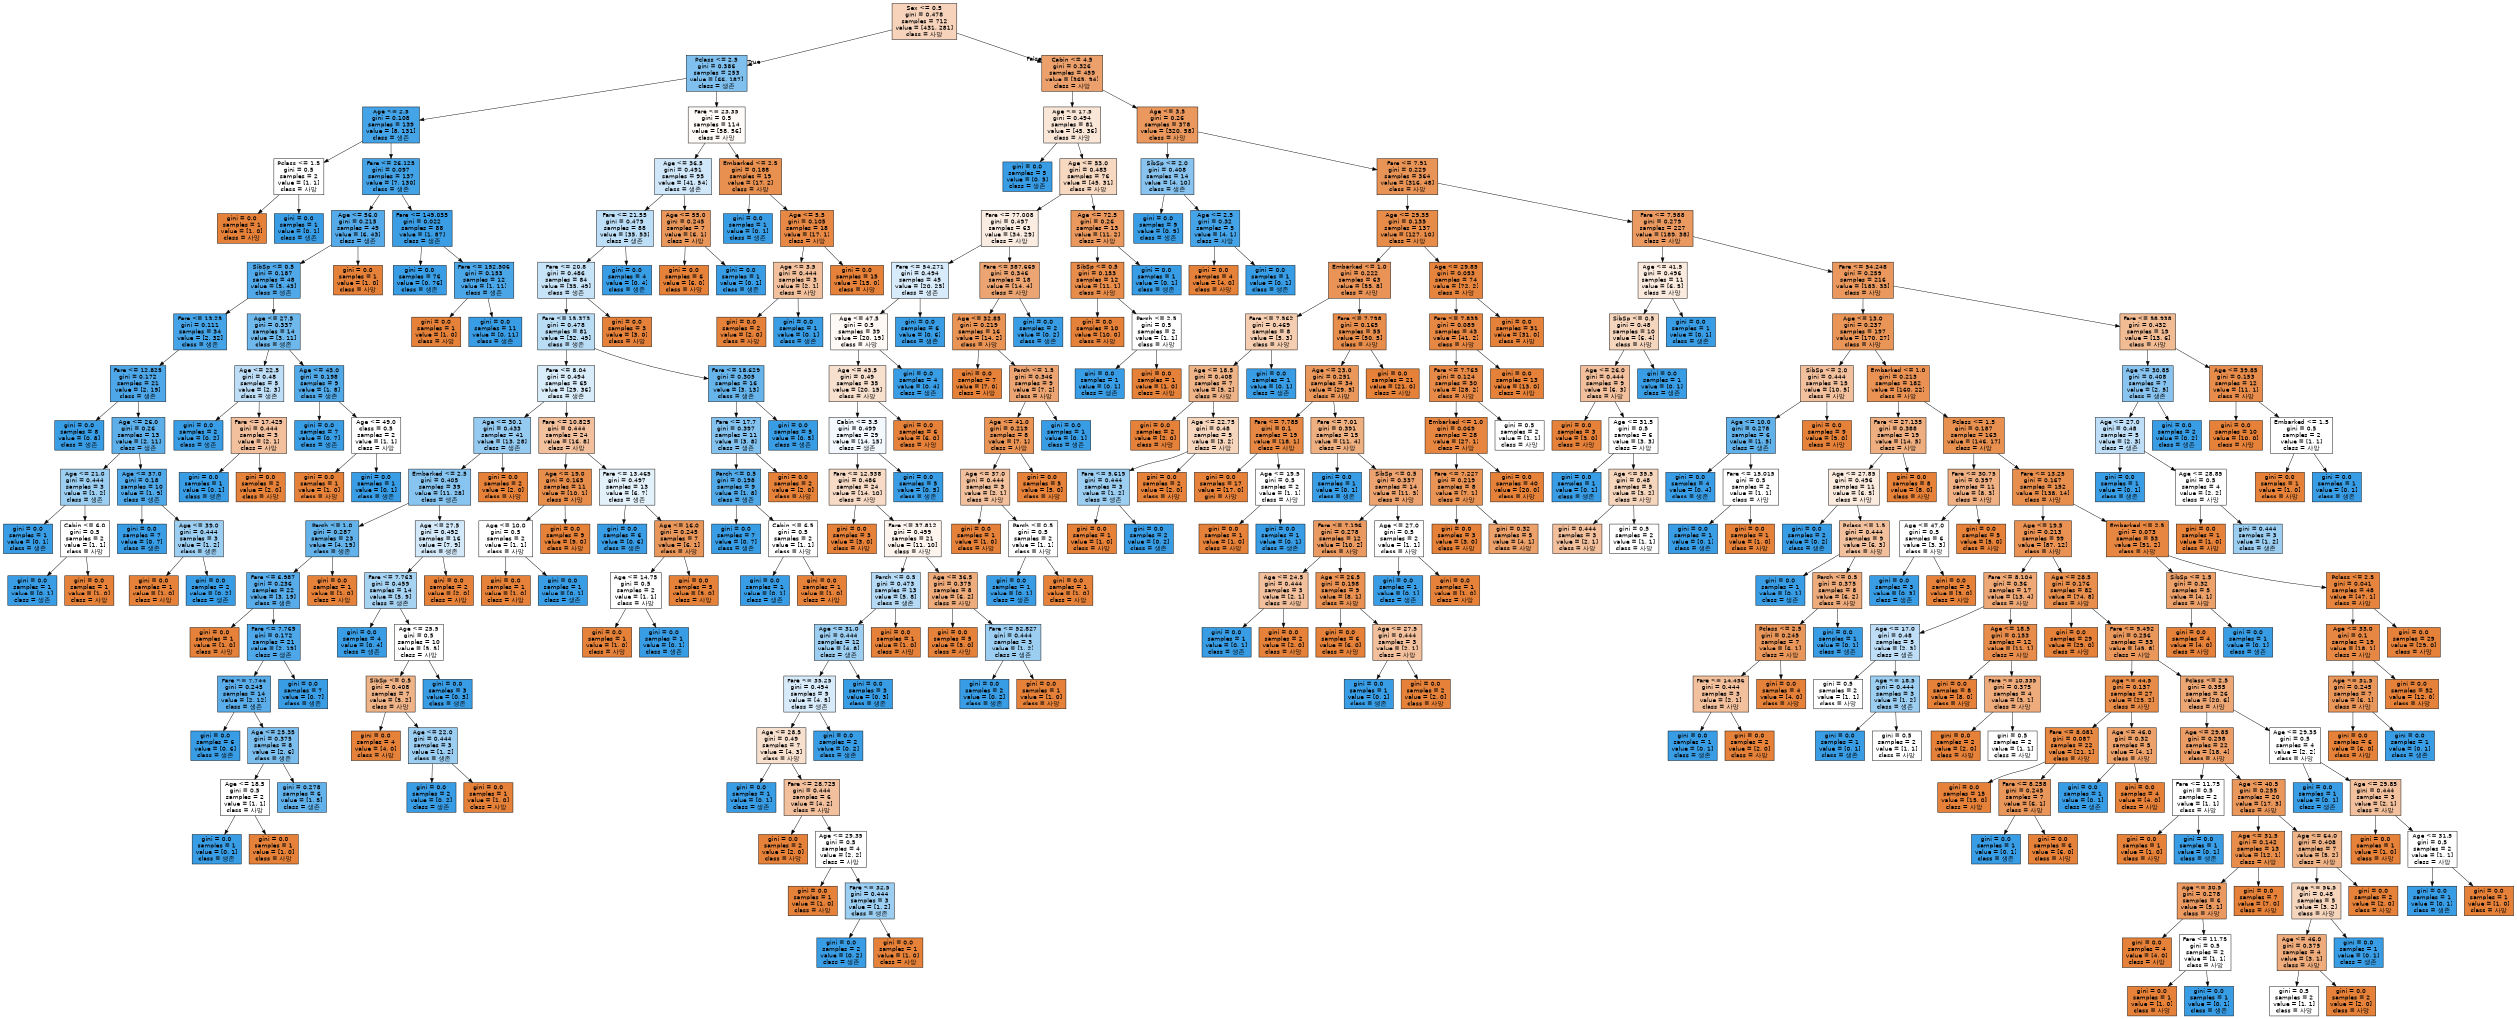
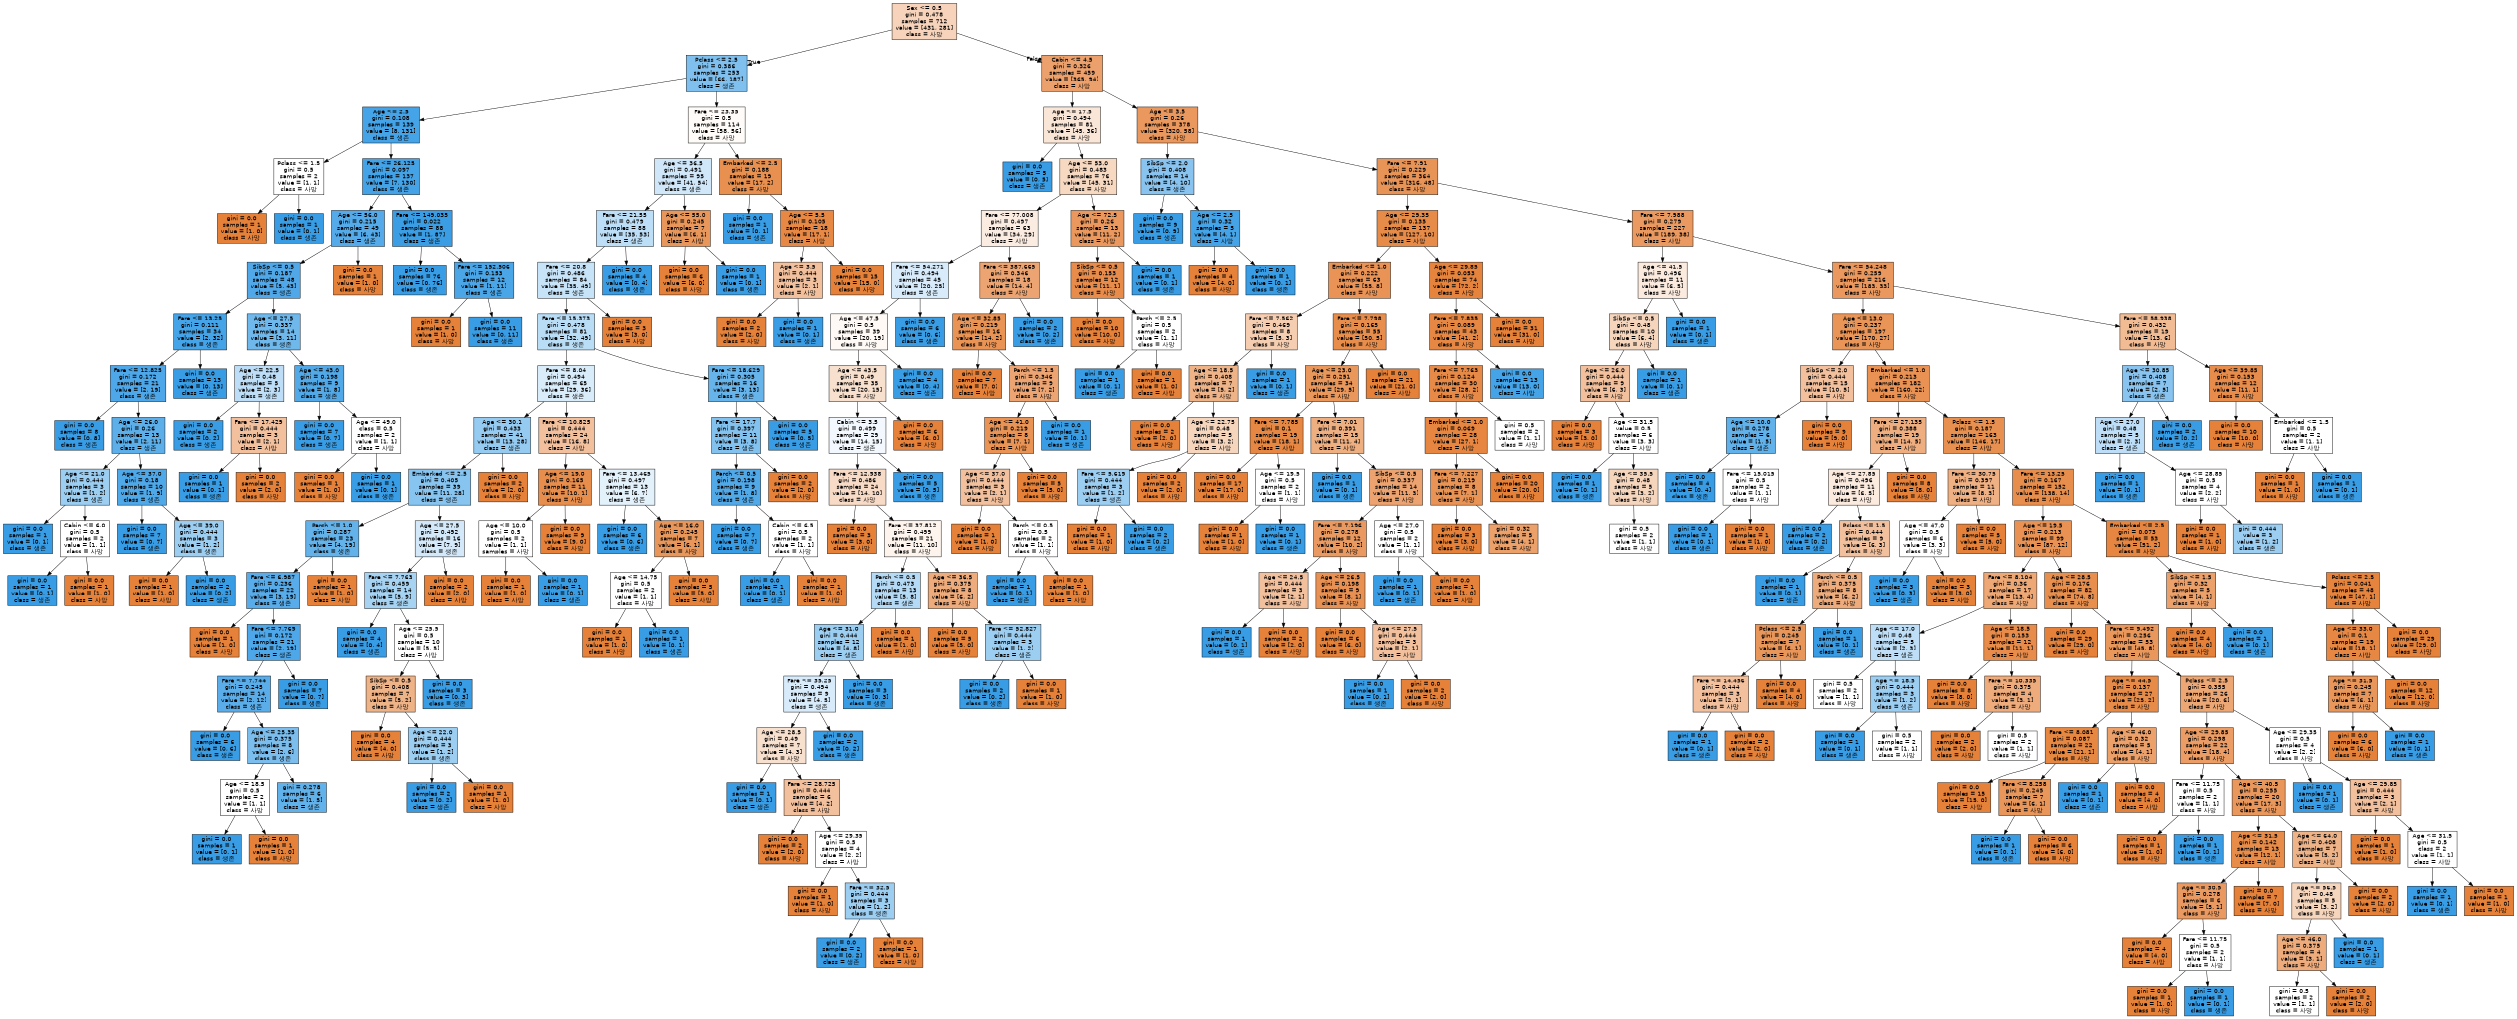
none -> (200, 384)
(1517, 384) -> (1517, 384)
(1633, 435) -> (1633, 435)
(1221, 487) -> (1221, 487)
(1517, 487) -> (1517, 487)
(506, 539) -> (506, 539)
(1577, 539) -> none
(2258, 539) -> (2258, 539)
(2412, 694) -> (2412, 694)
(2432, 849) -> (2432, 849)
